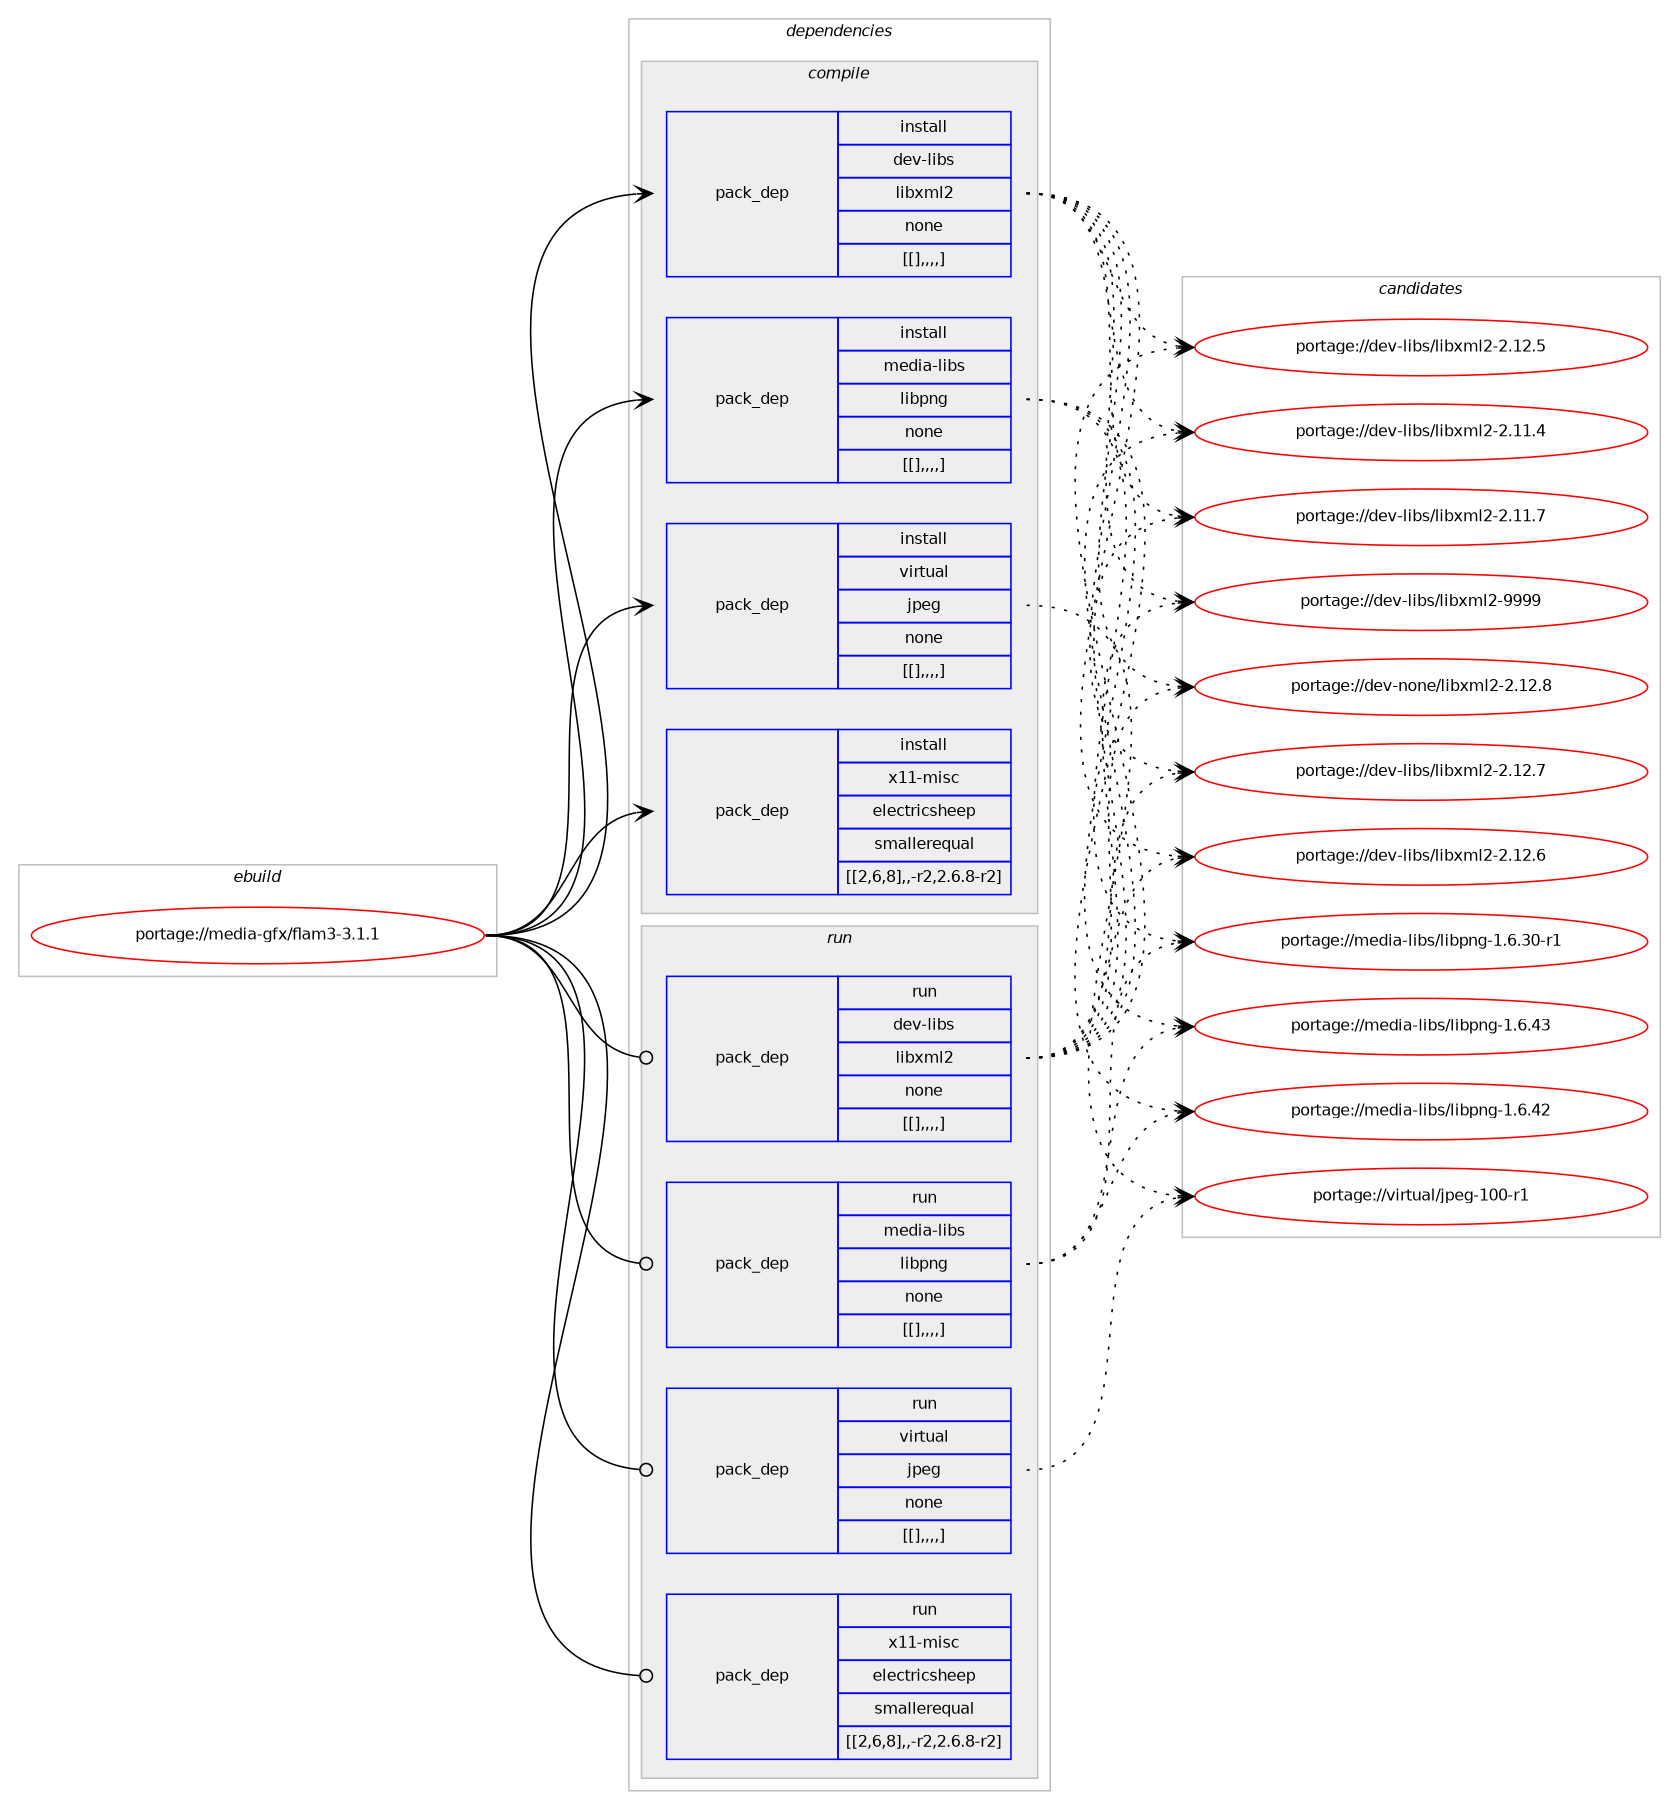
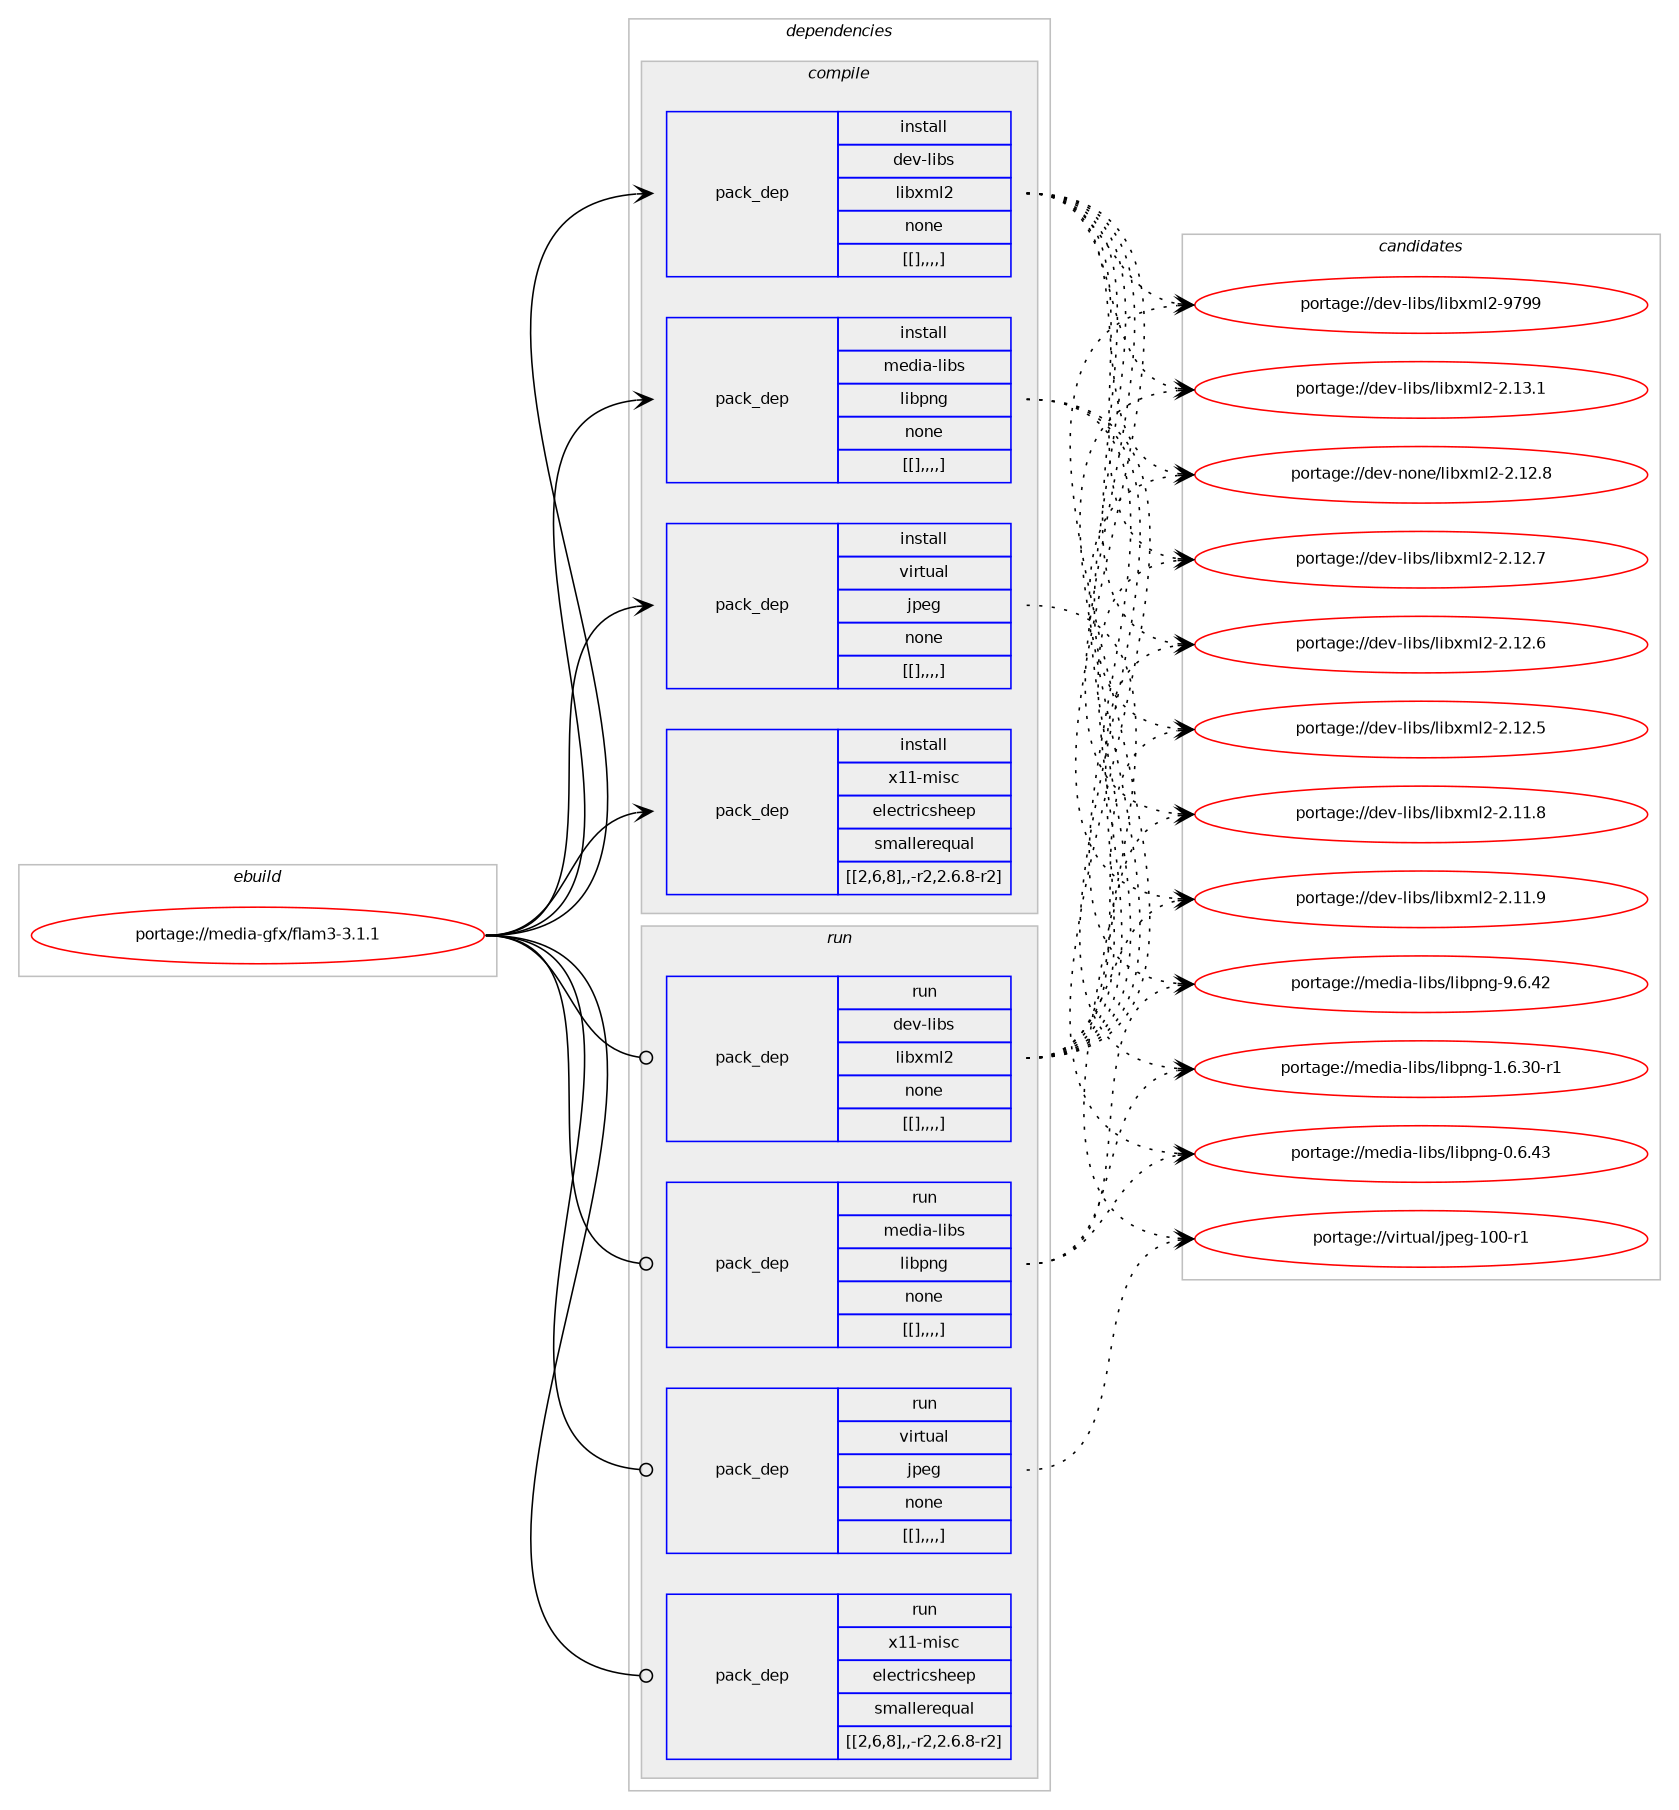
none -> (1421, 390)
(1421, 432) -> (1421, 814)
(1421, 517) -> (1421, 899)
(1421, 602) -> (1421, 305)
(1421, 1027) -> (1421, 1154)
(1421, 1112) -> (1421, 984)
